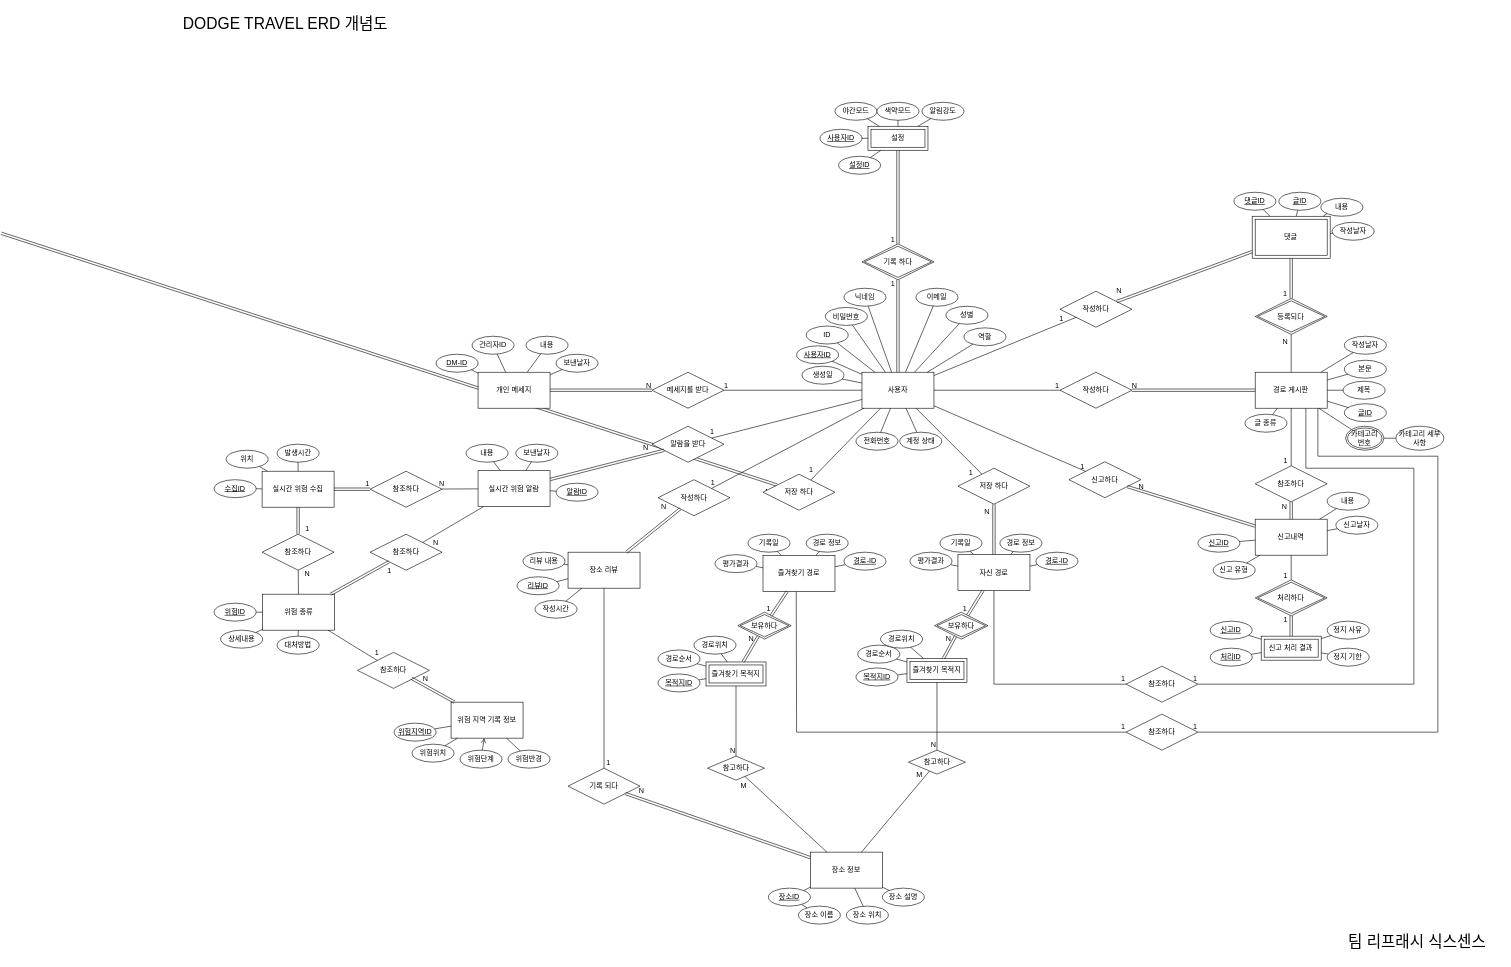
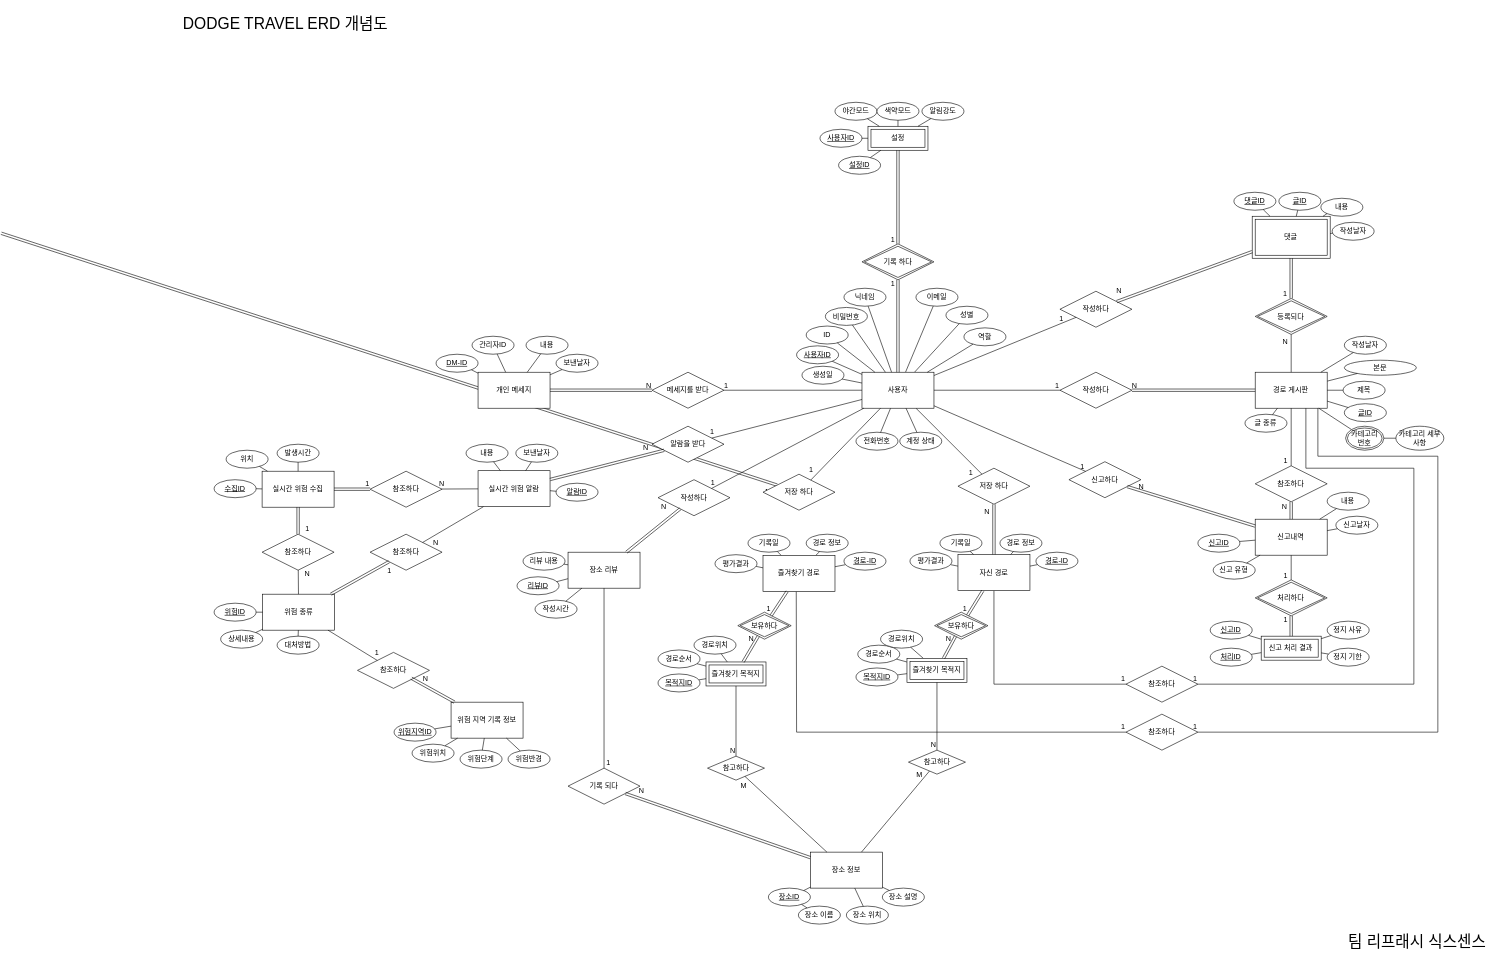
(1365, 369) -> (1380, 368)
(484, 742) -> (484, 741)
